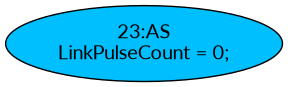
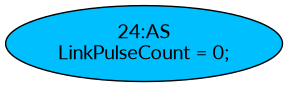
(144, 44) -> (144, 44)
